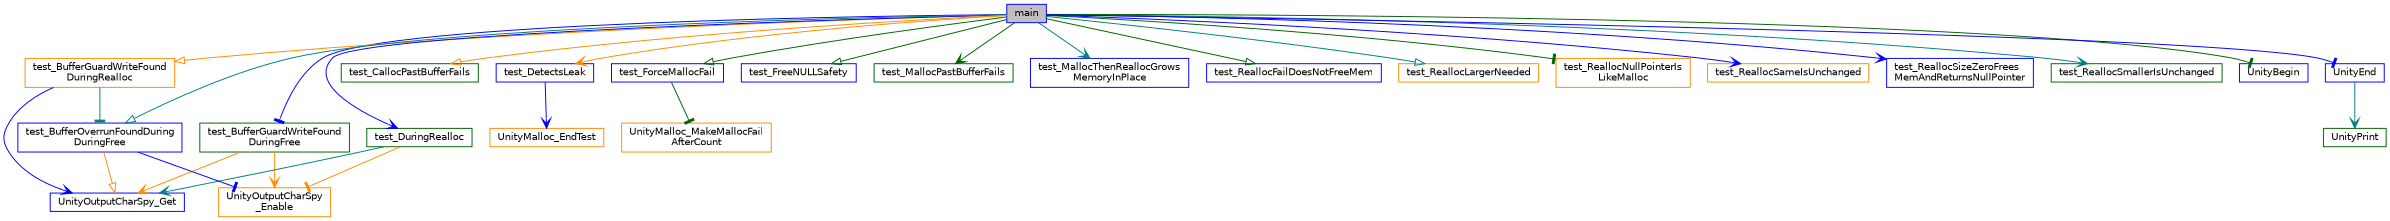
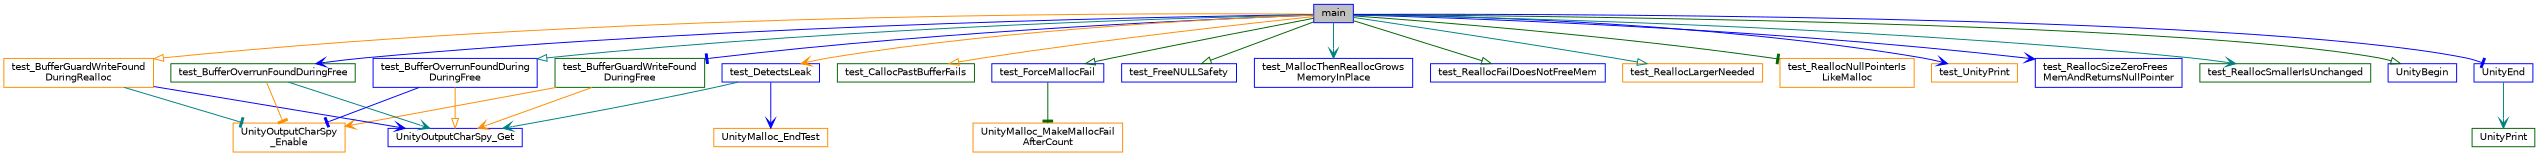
(1648, 21) -> (2029, 30)
(944, 73) -> none
(1788, 73) -> (1974, 73)
(100, 103) -> (181, 104)
none -> (626, 106)
(419, 138) -> (263, 73)
